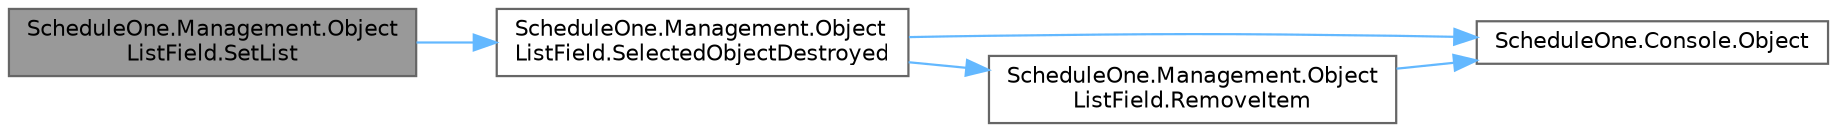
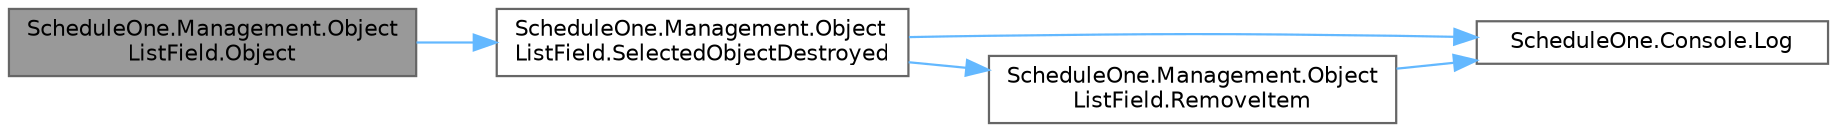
(213, 43) -> (213, 43)
(1652, 43) -> (1652, 43)
